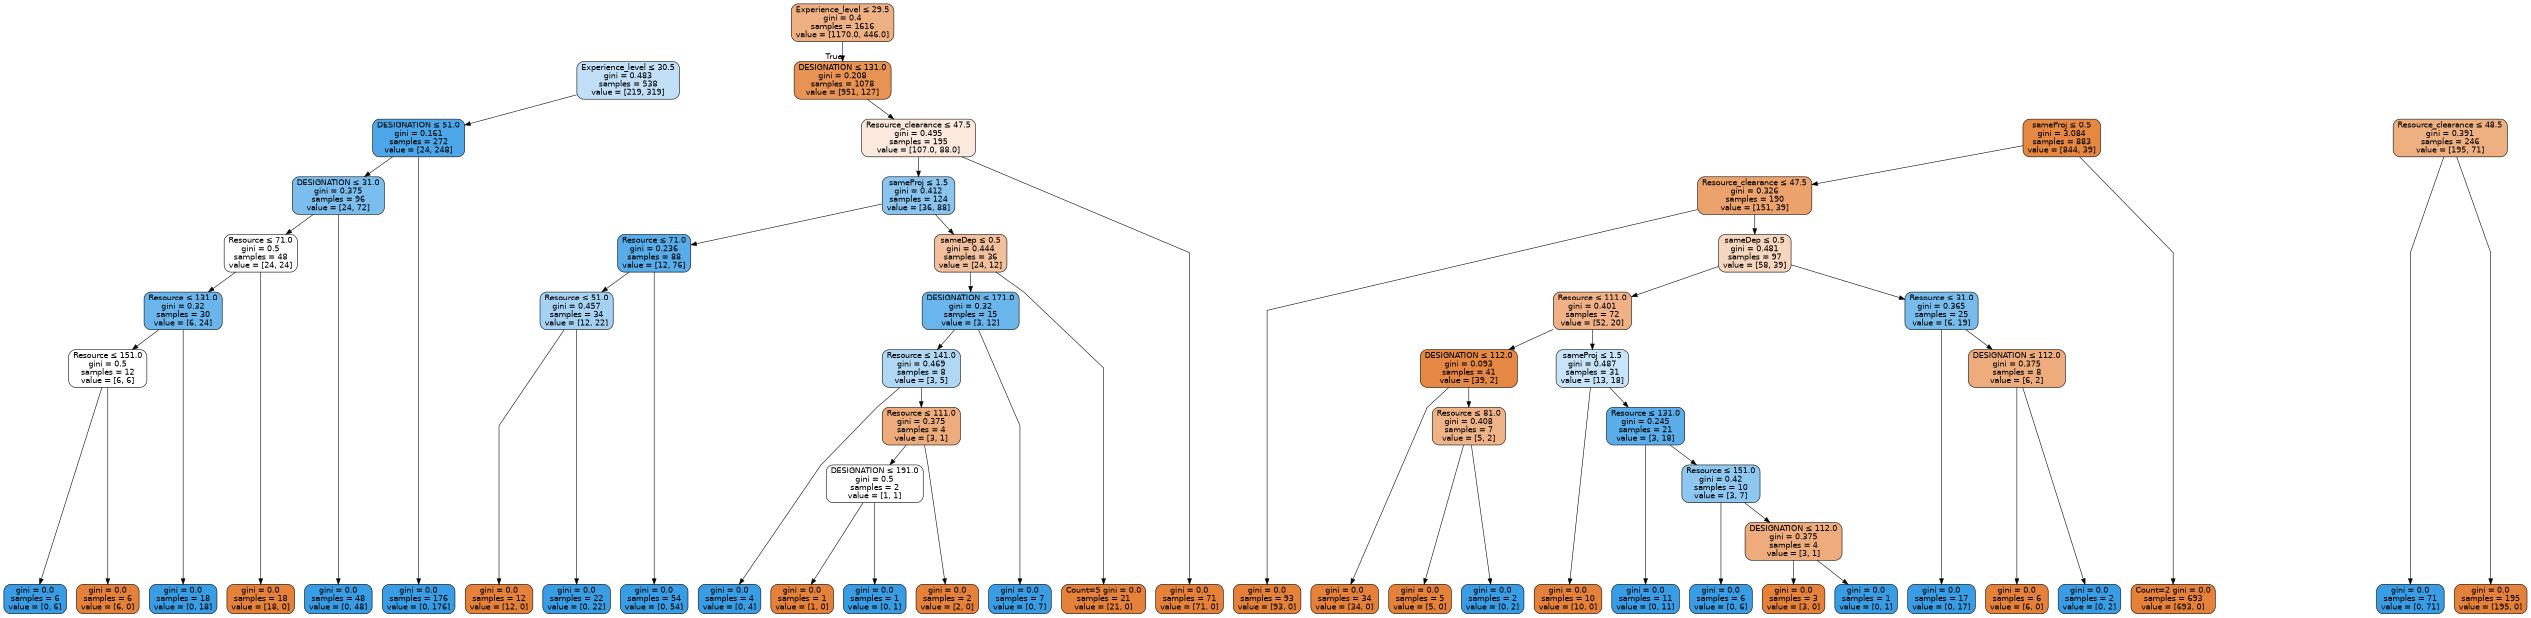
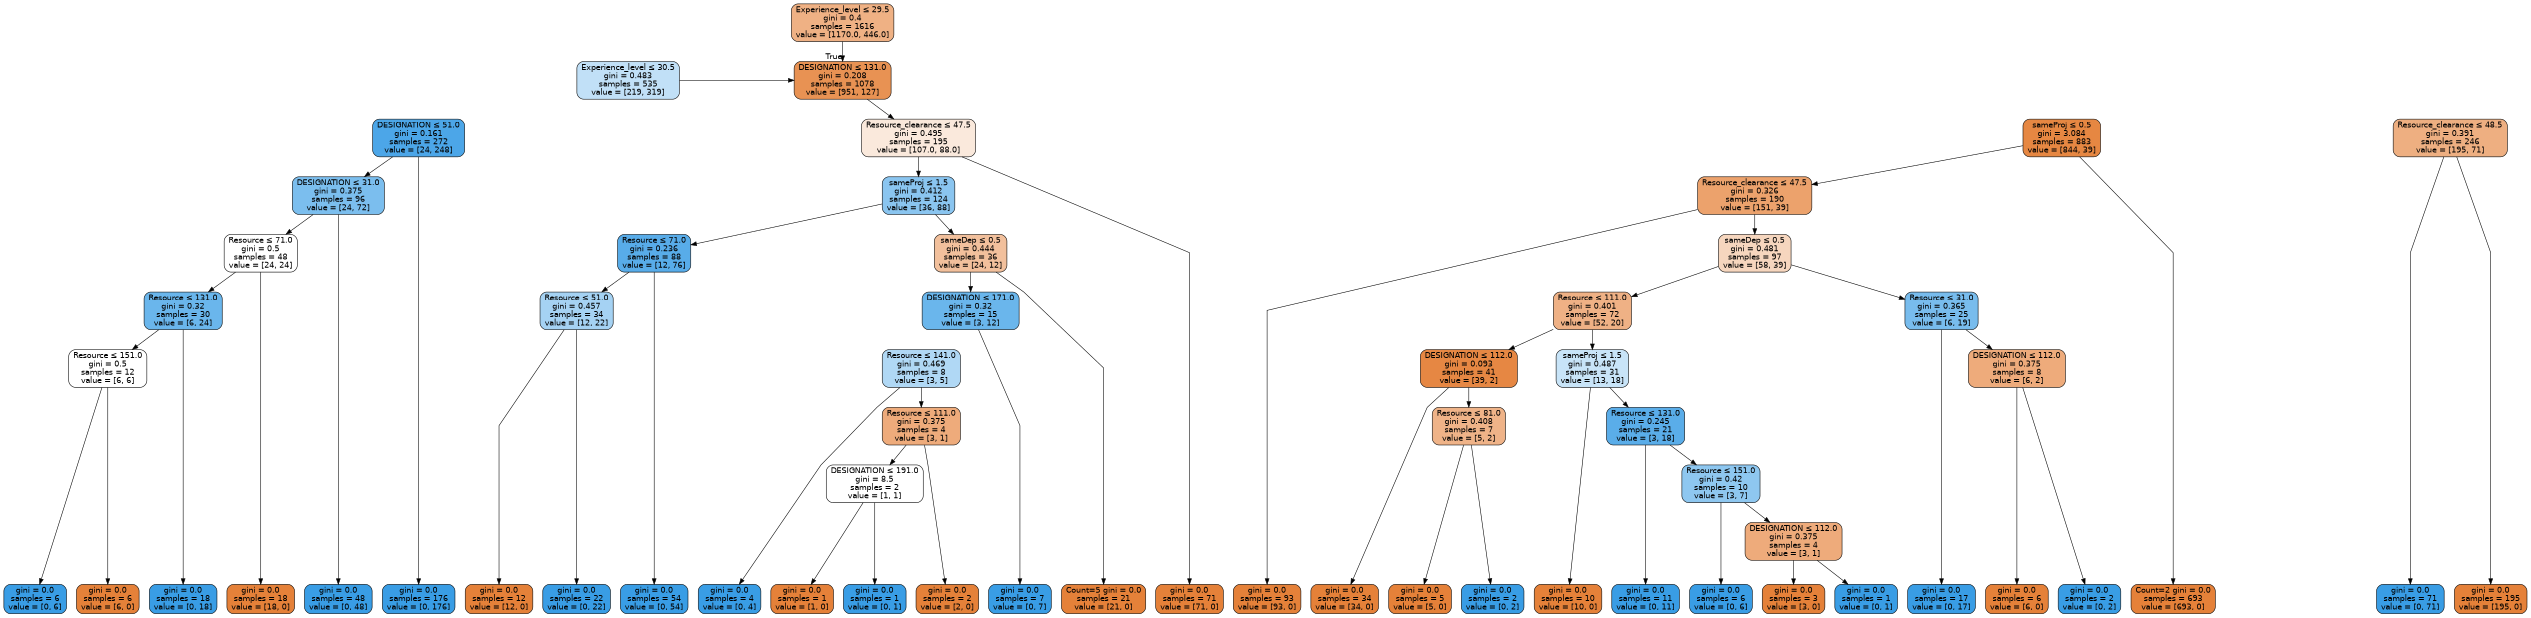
(628, 84) -> (628, 84)
(523, 109) -> (734, 80)
(948, 338) -> none
(875, 479) -> (875, 479)
